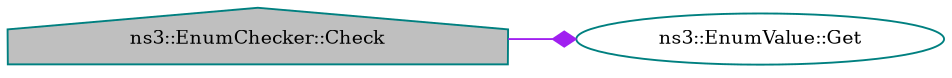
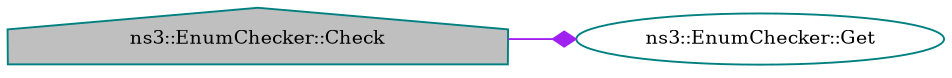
(760, 39) -> (760, 39)
